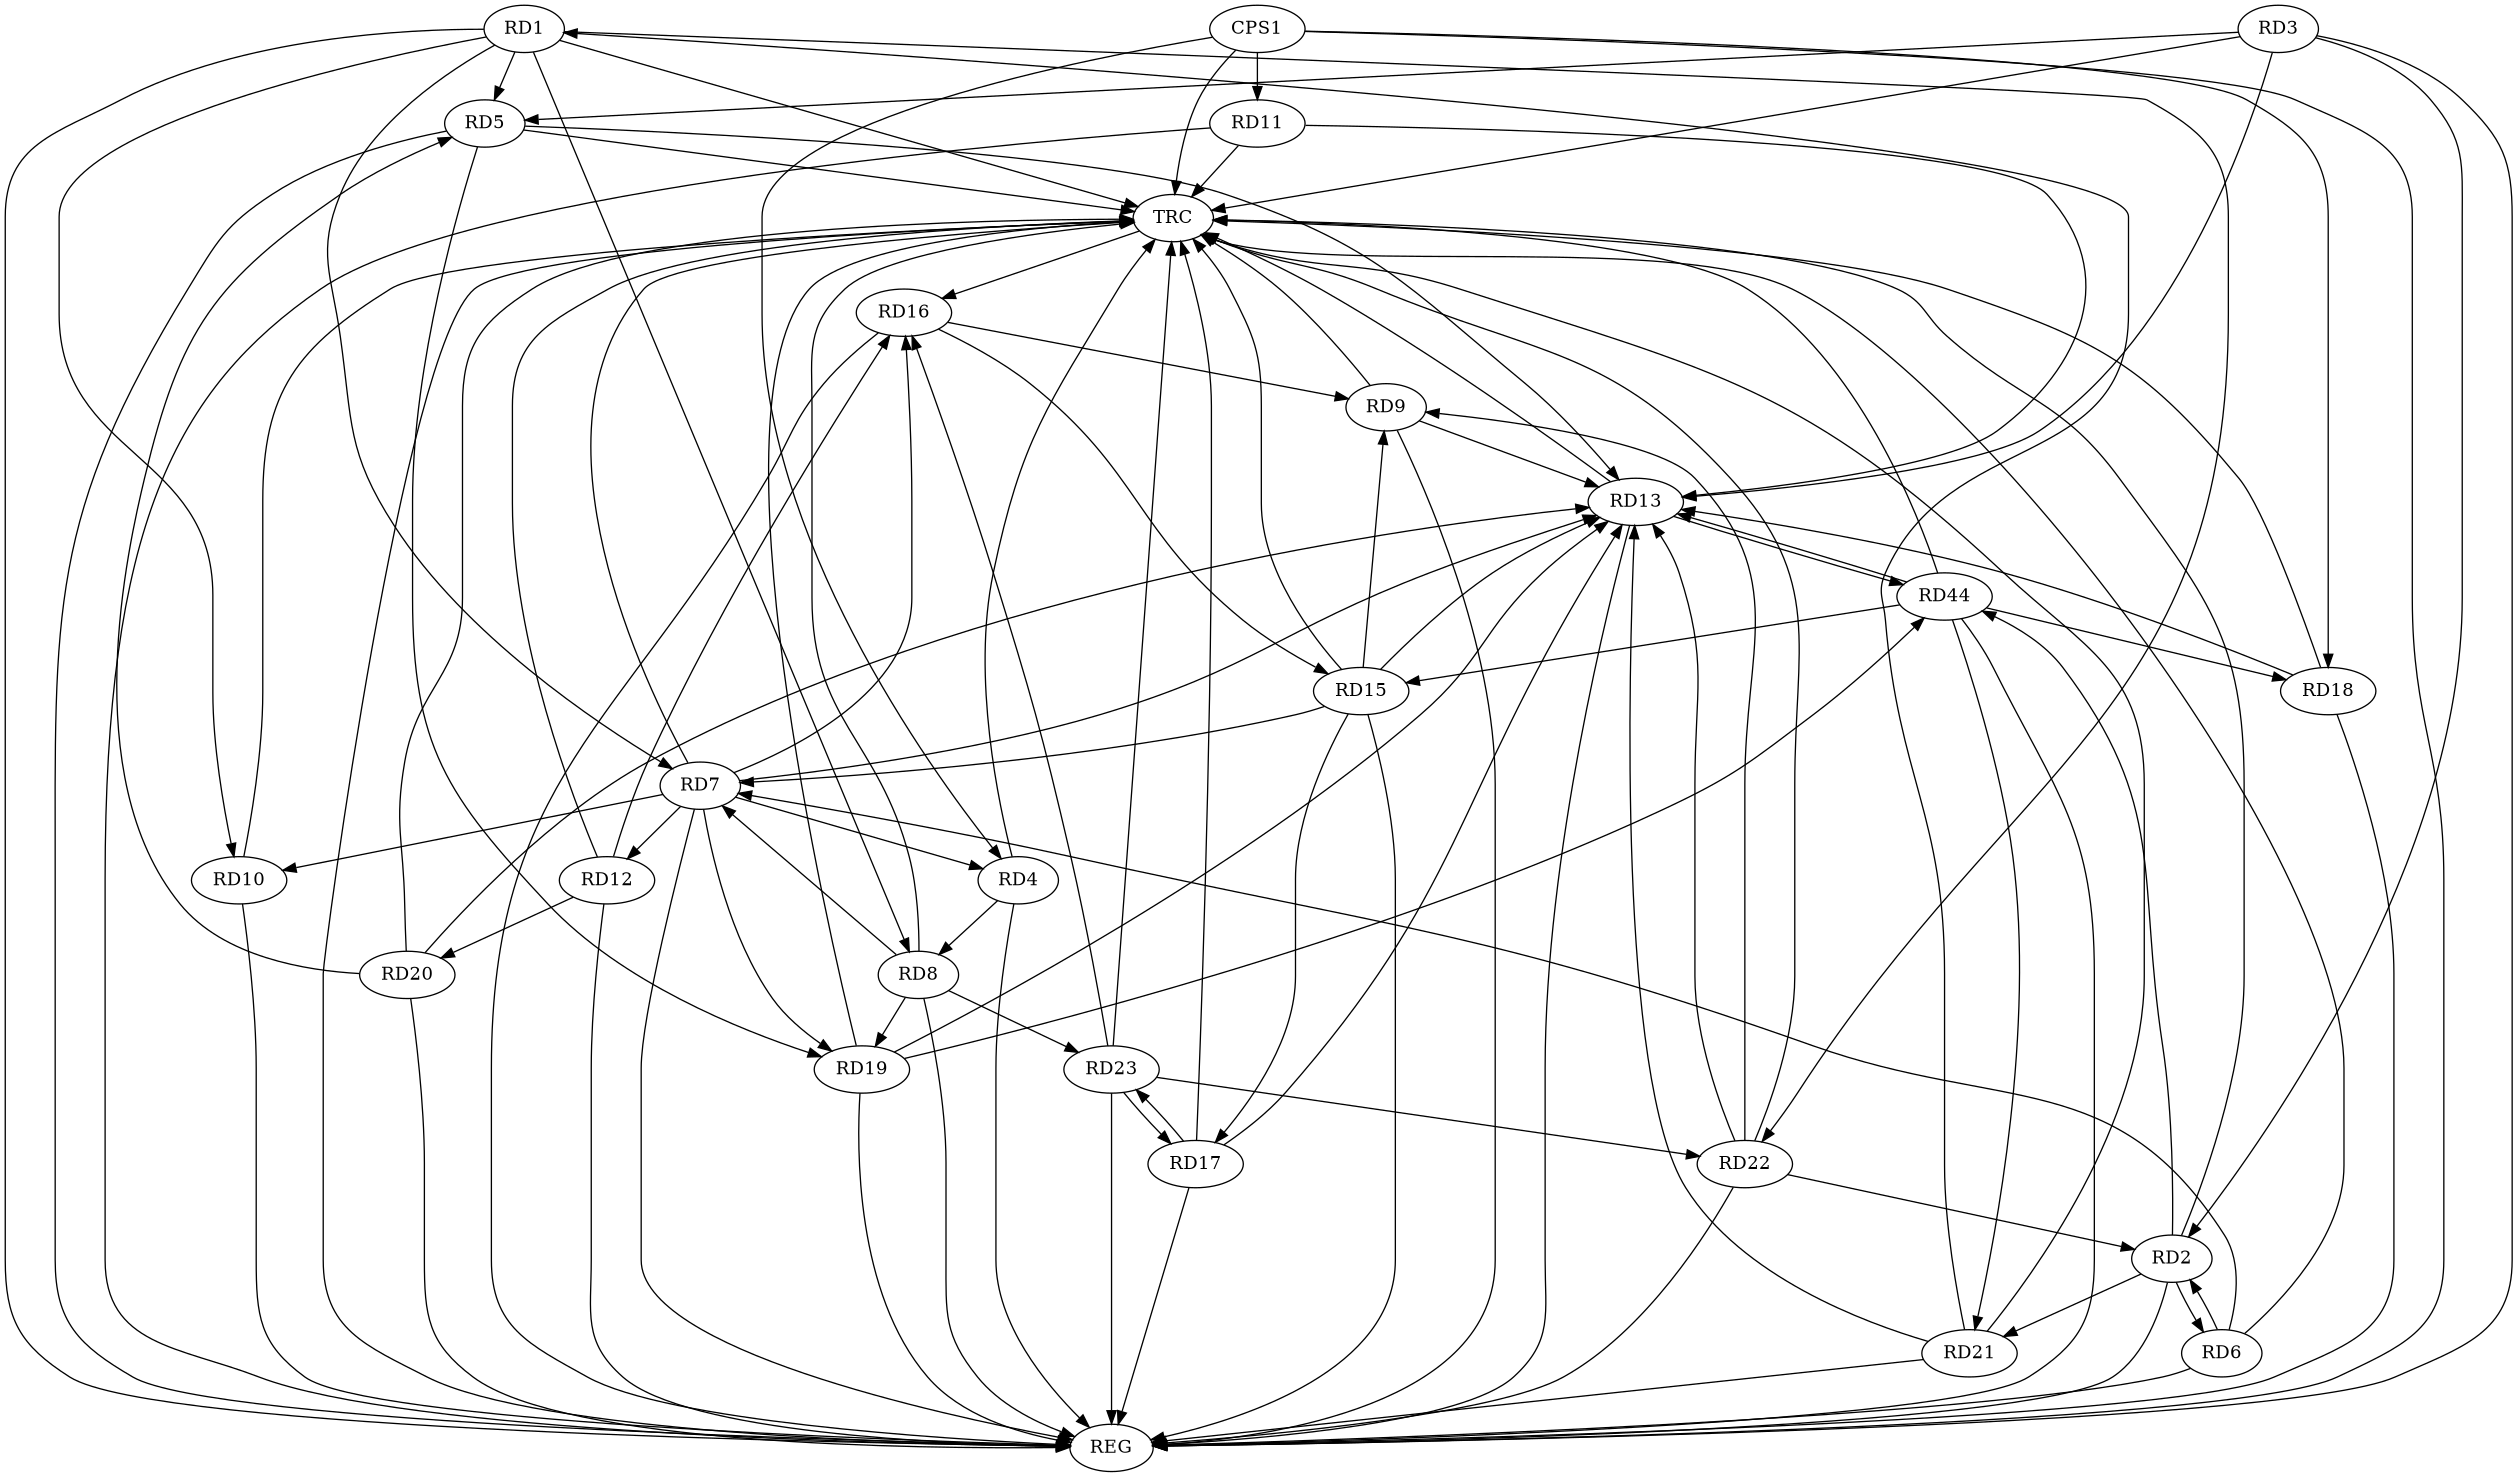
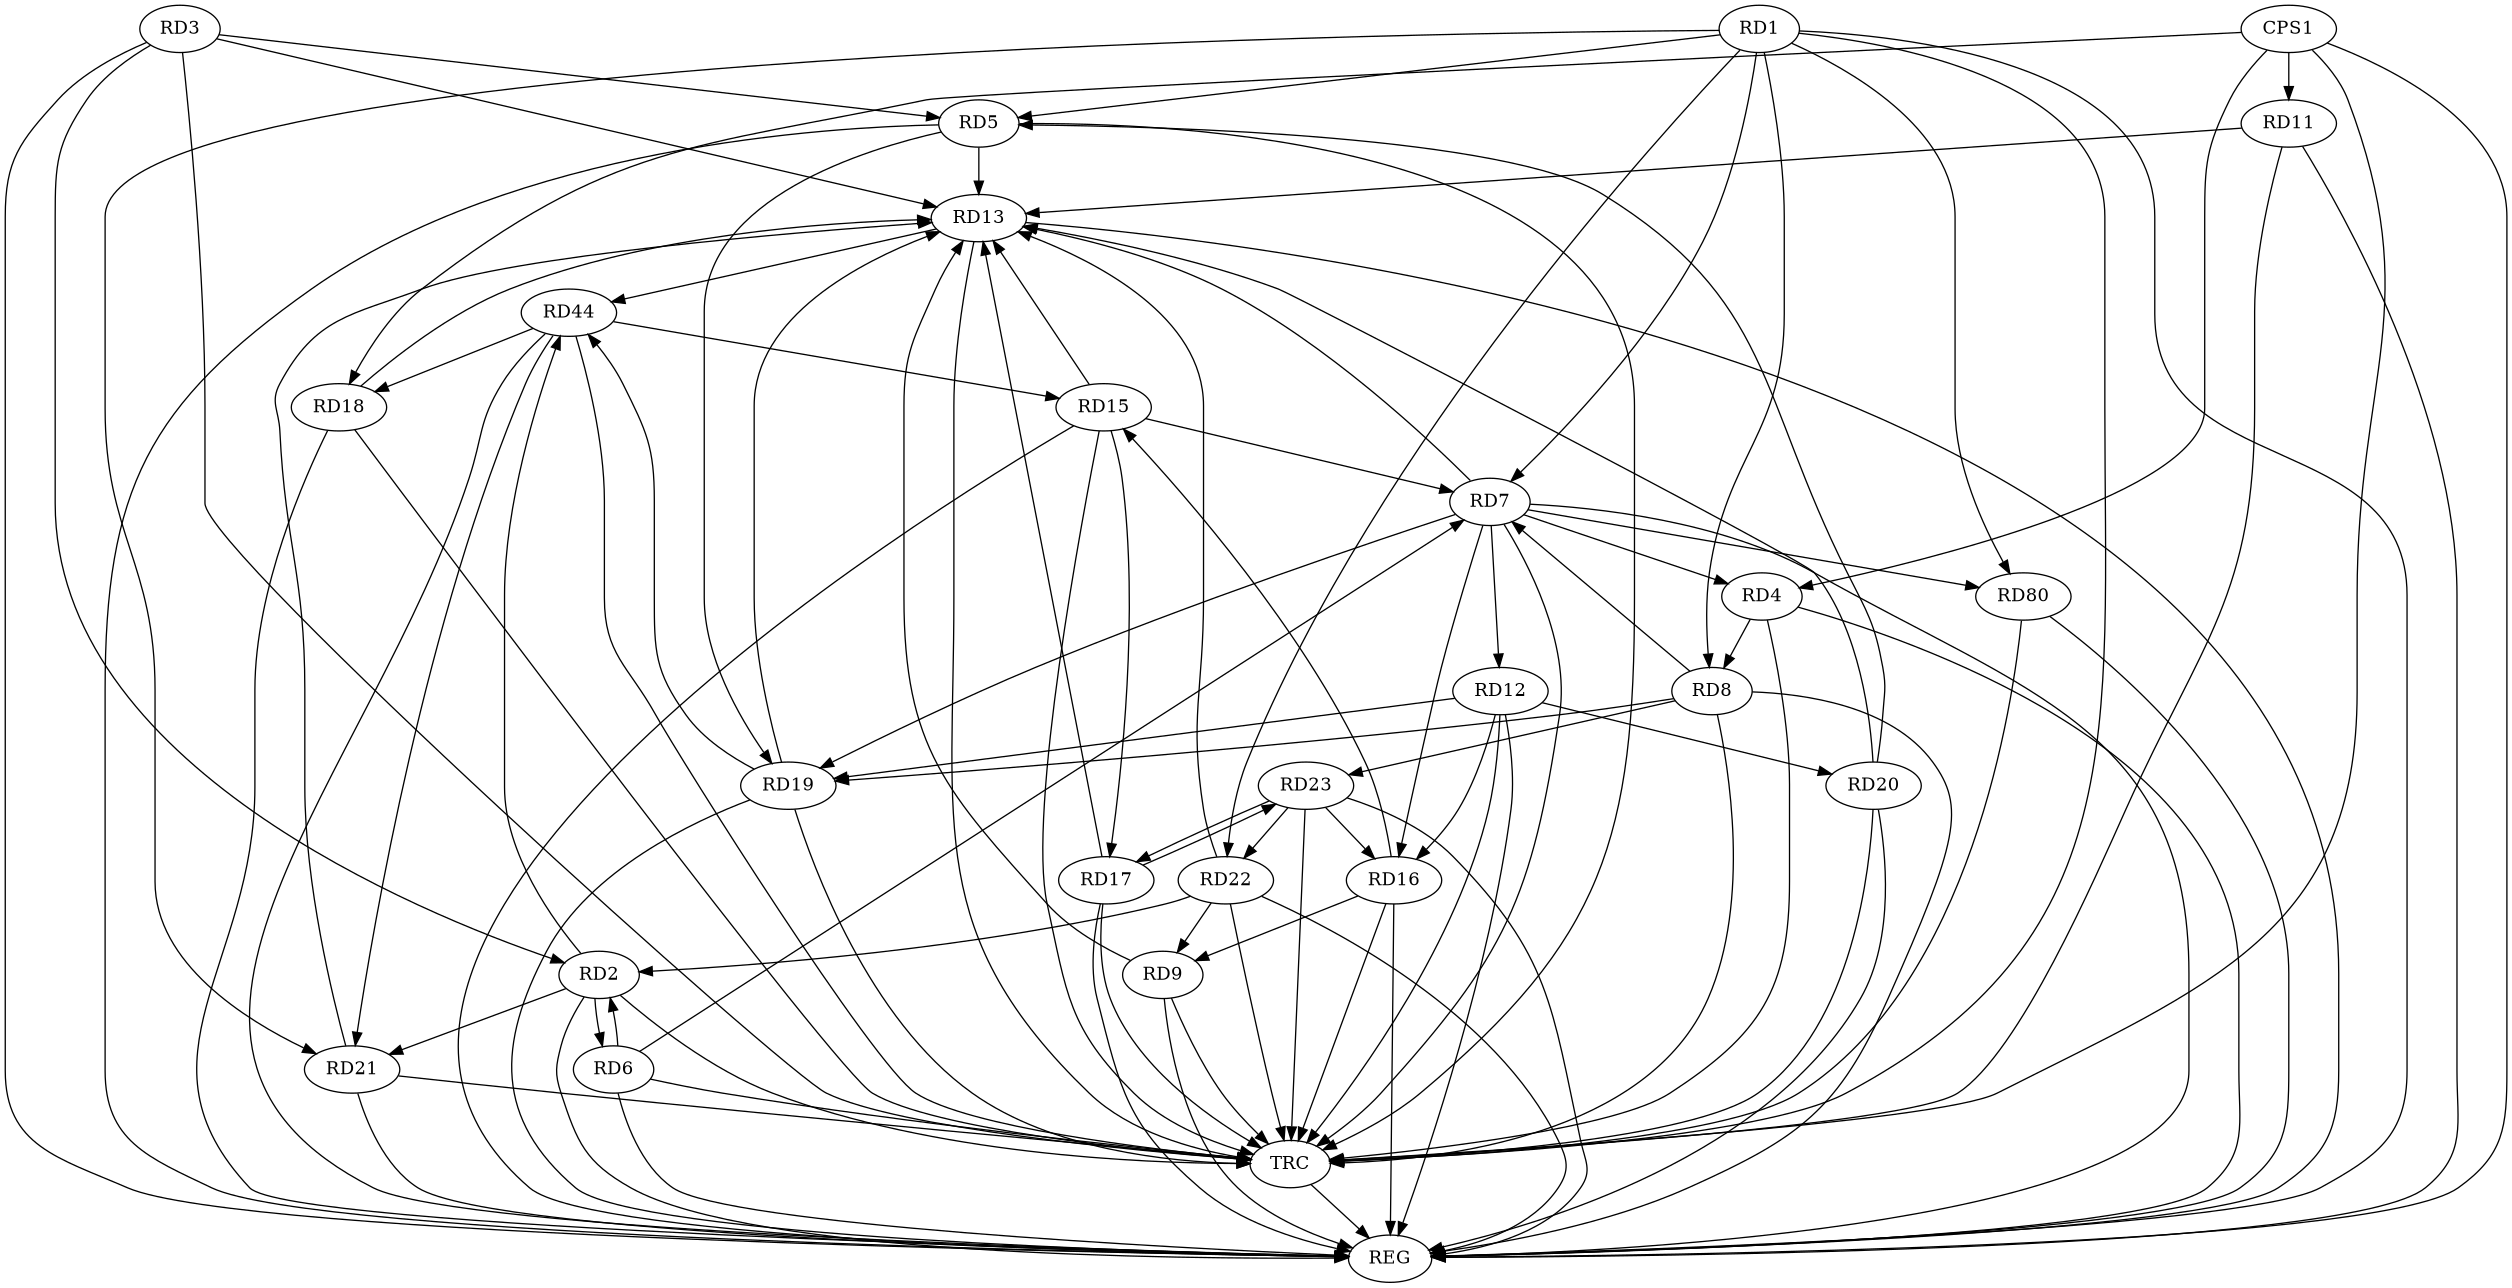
(2041, 180) -> (509, 90)
(1047, 263) -> (1344, 1016)
(1799, 549) -> none
(1373, 556) -> none
none -> (1151, 738)
(239, 880) -> (2023, 597)
